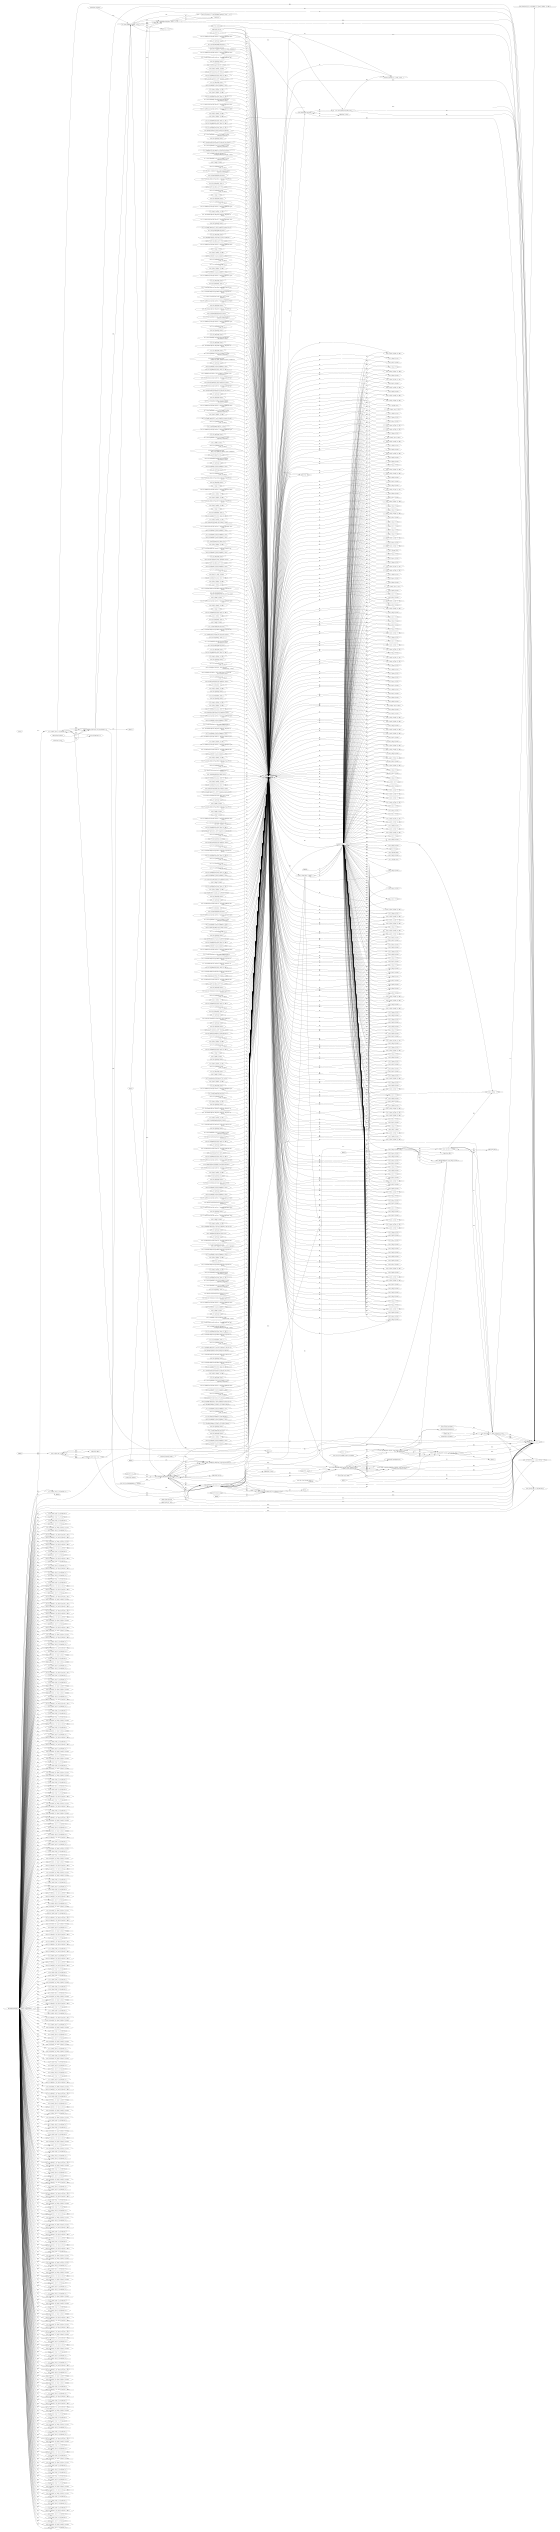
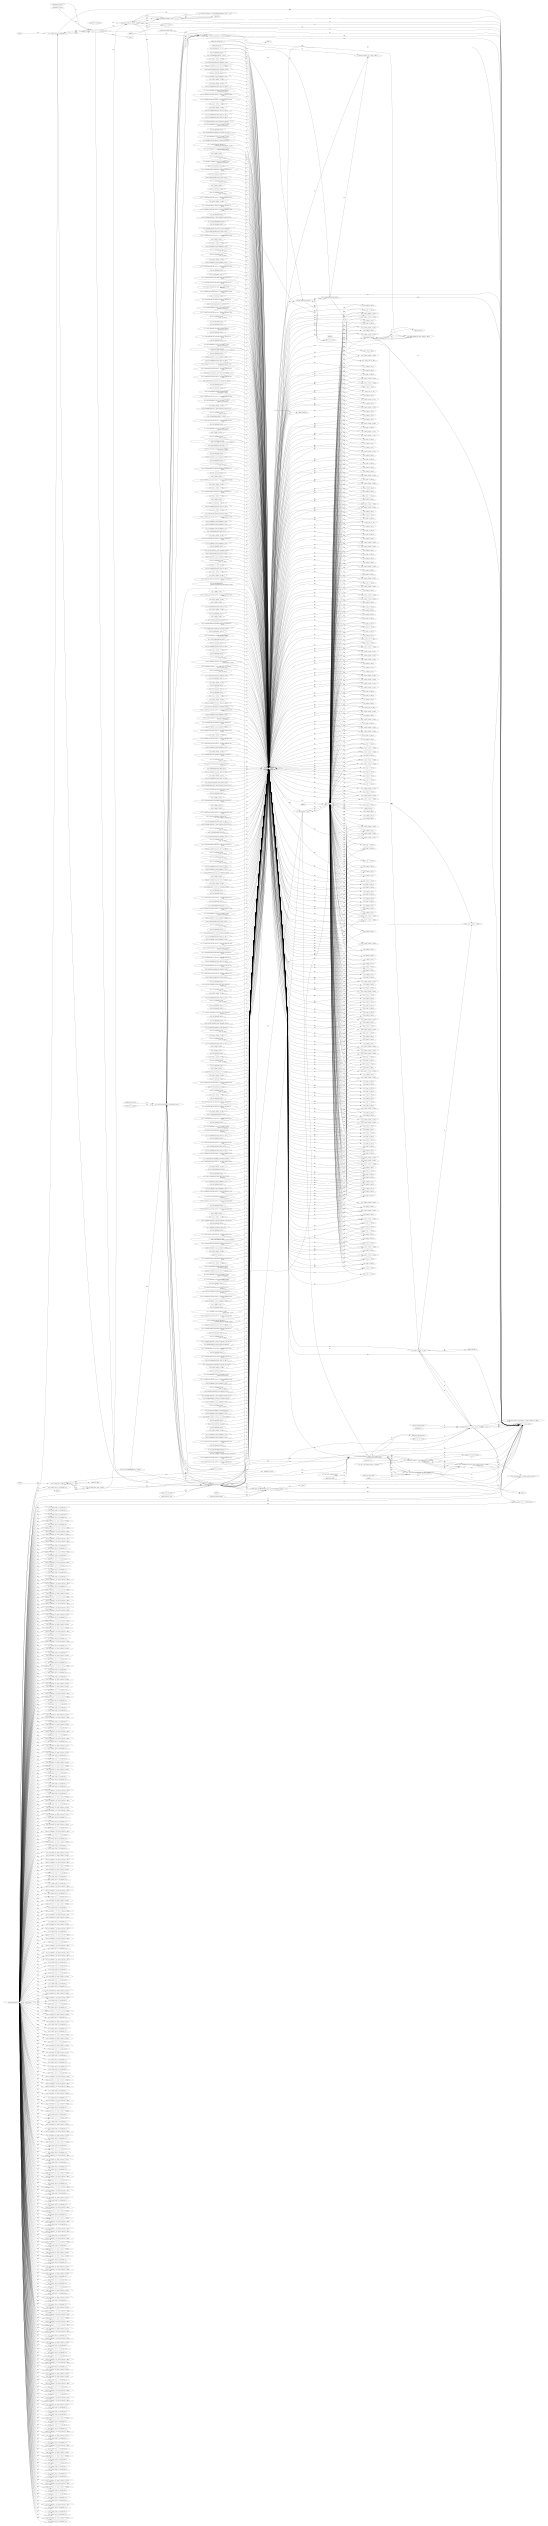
(95, 735) -> none
(131, 1088) -> none
